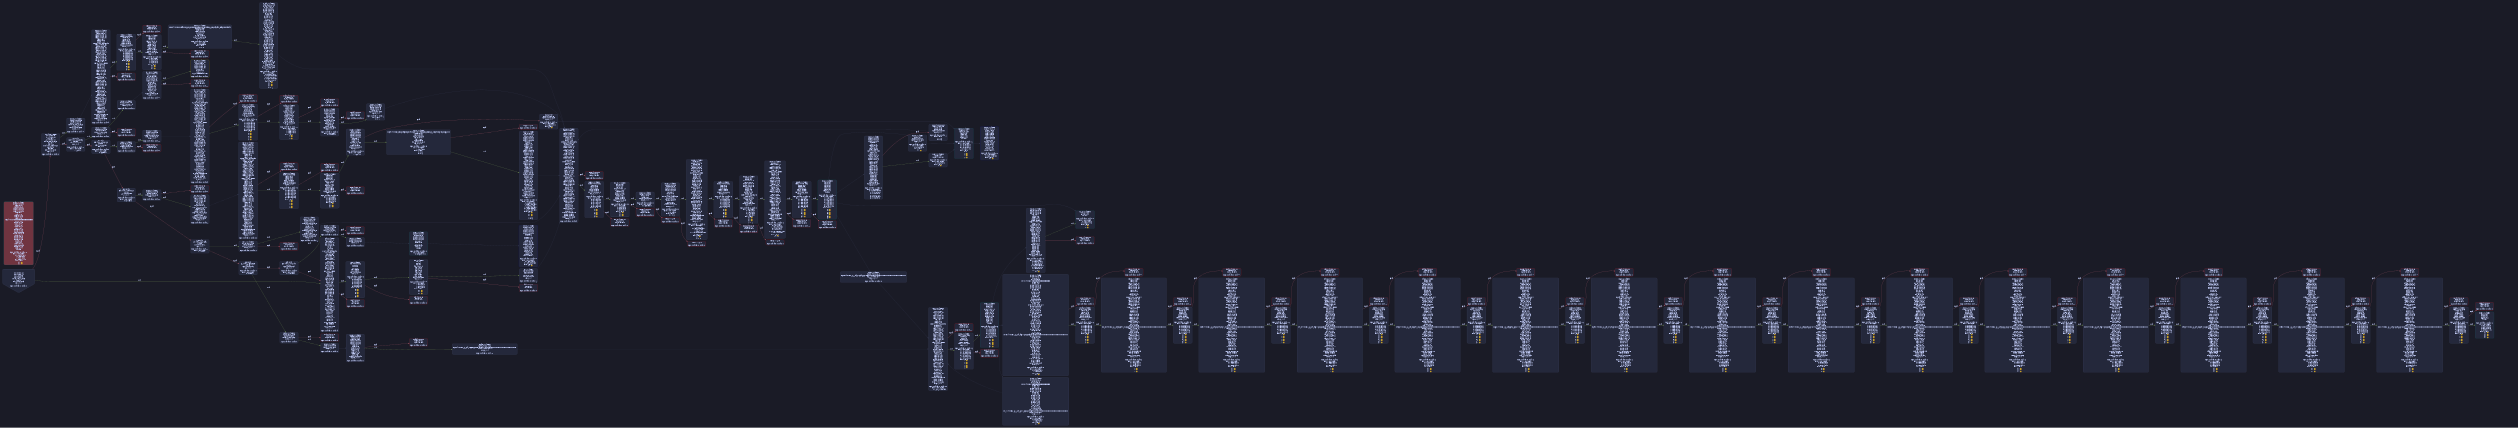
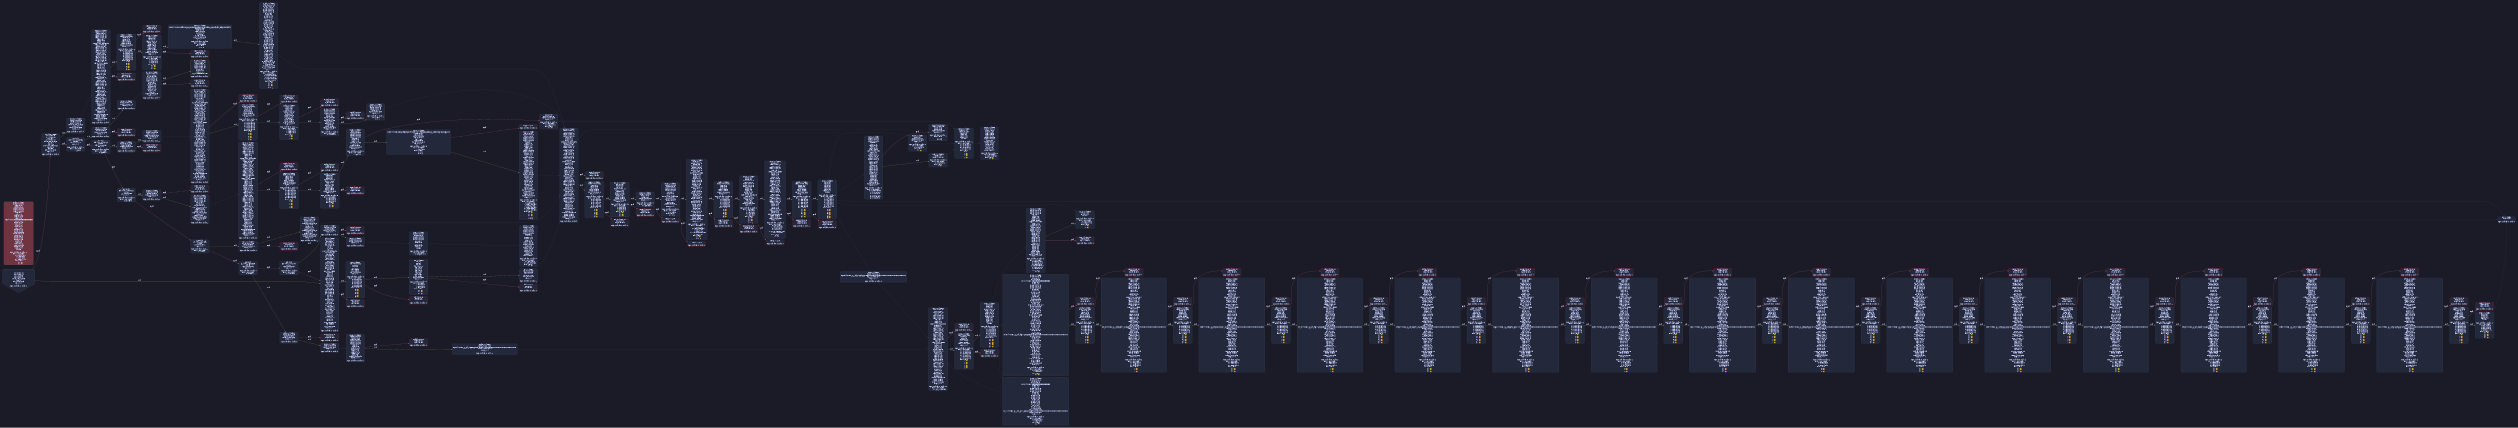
none -> (2507, 220)
